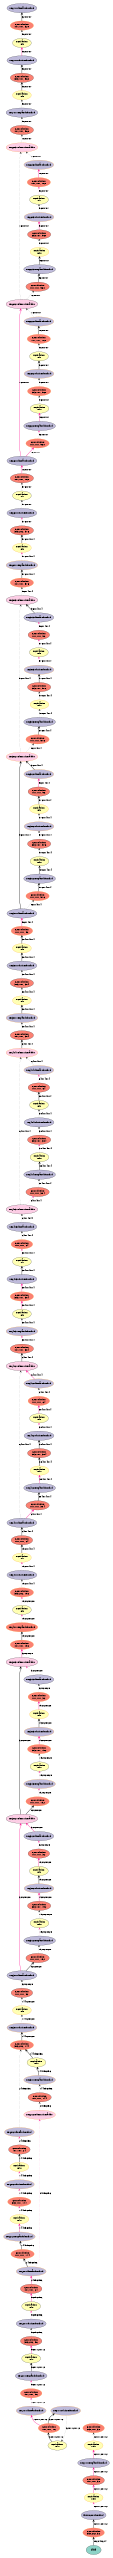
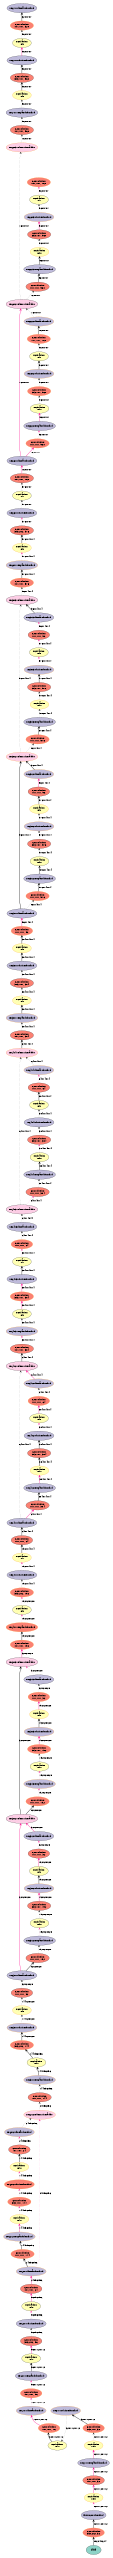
(39, 165) -> none
(19, 2089) -> (25, 2123)
(19, 2184) -> (19, 2184)
(49, 2418) -> (81, 2420)
